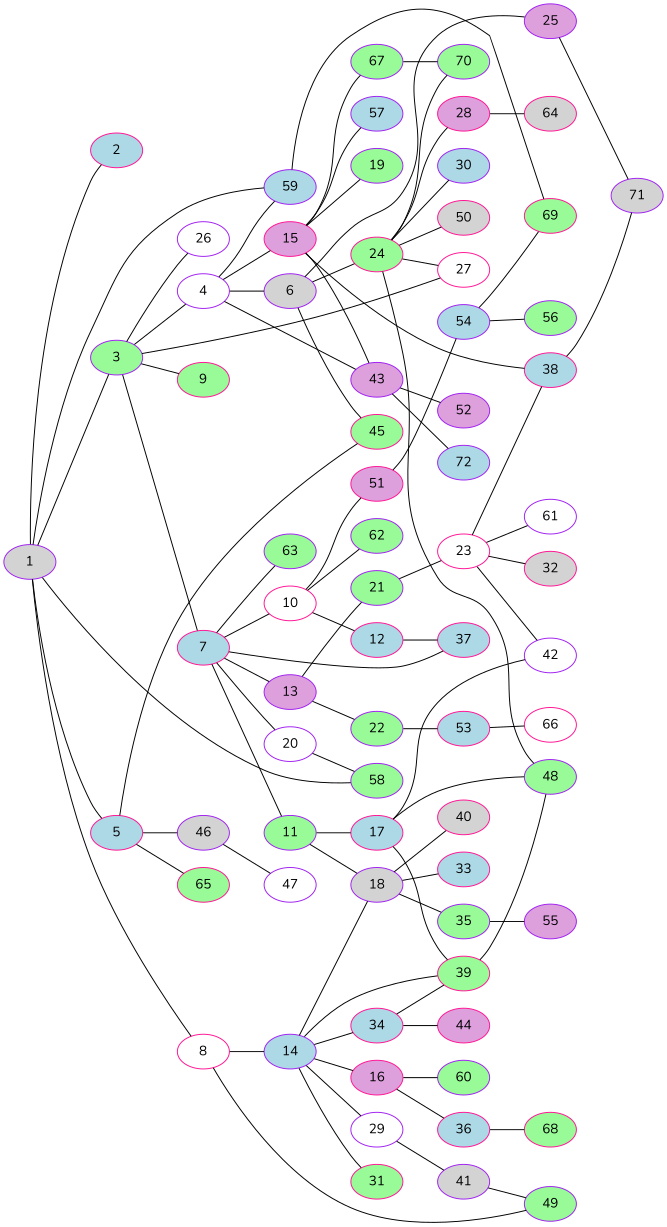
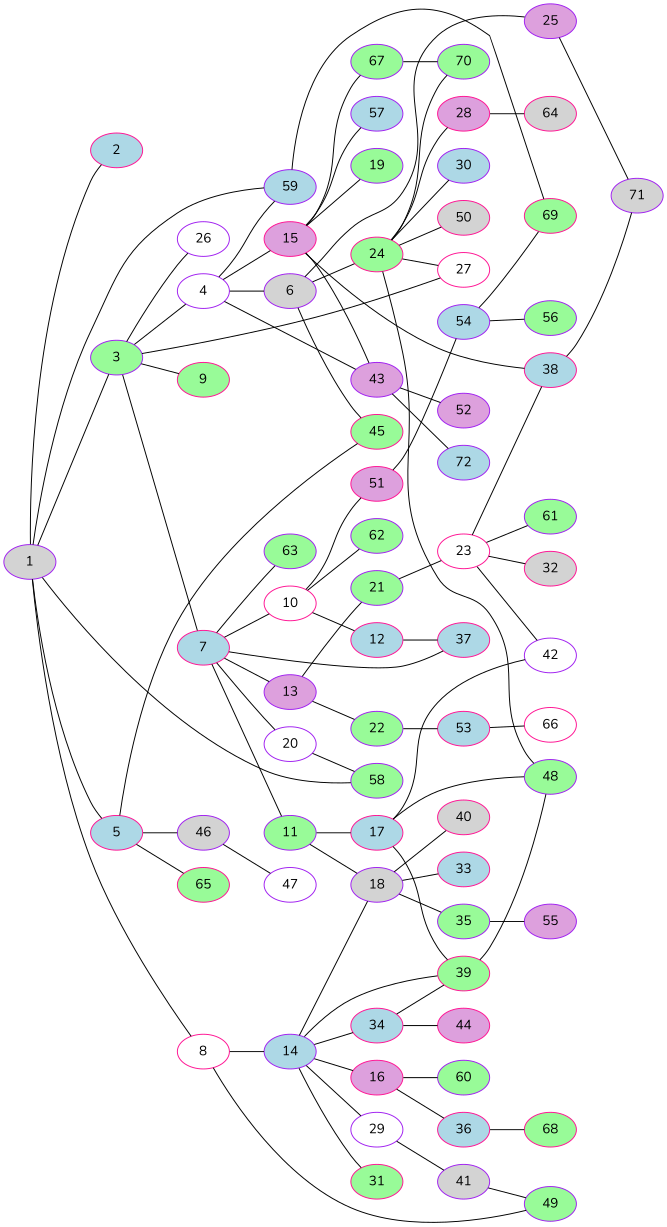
(550, 517) -> (550, 517)
